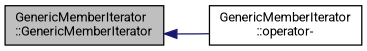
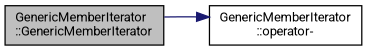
(193, 34) -> (180, 17)
